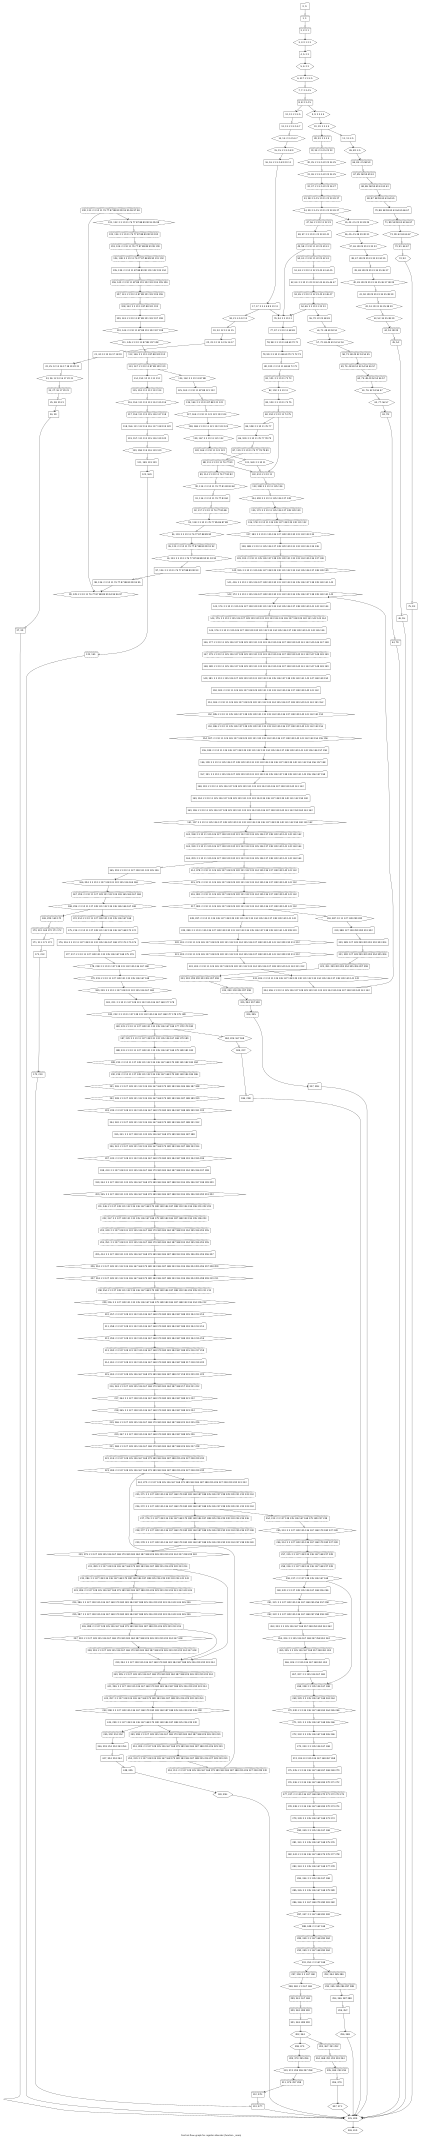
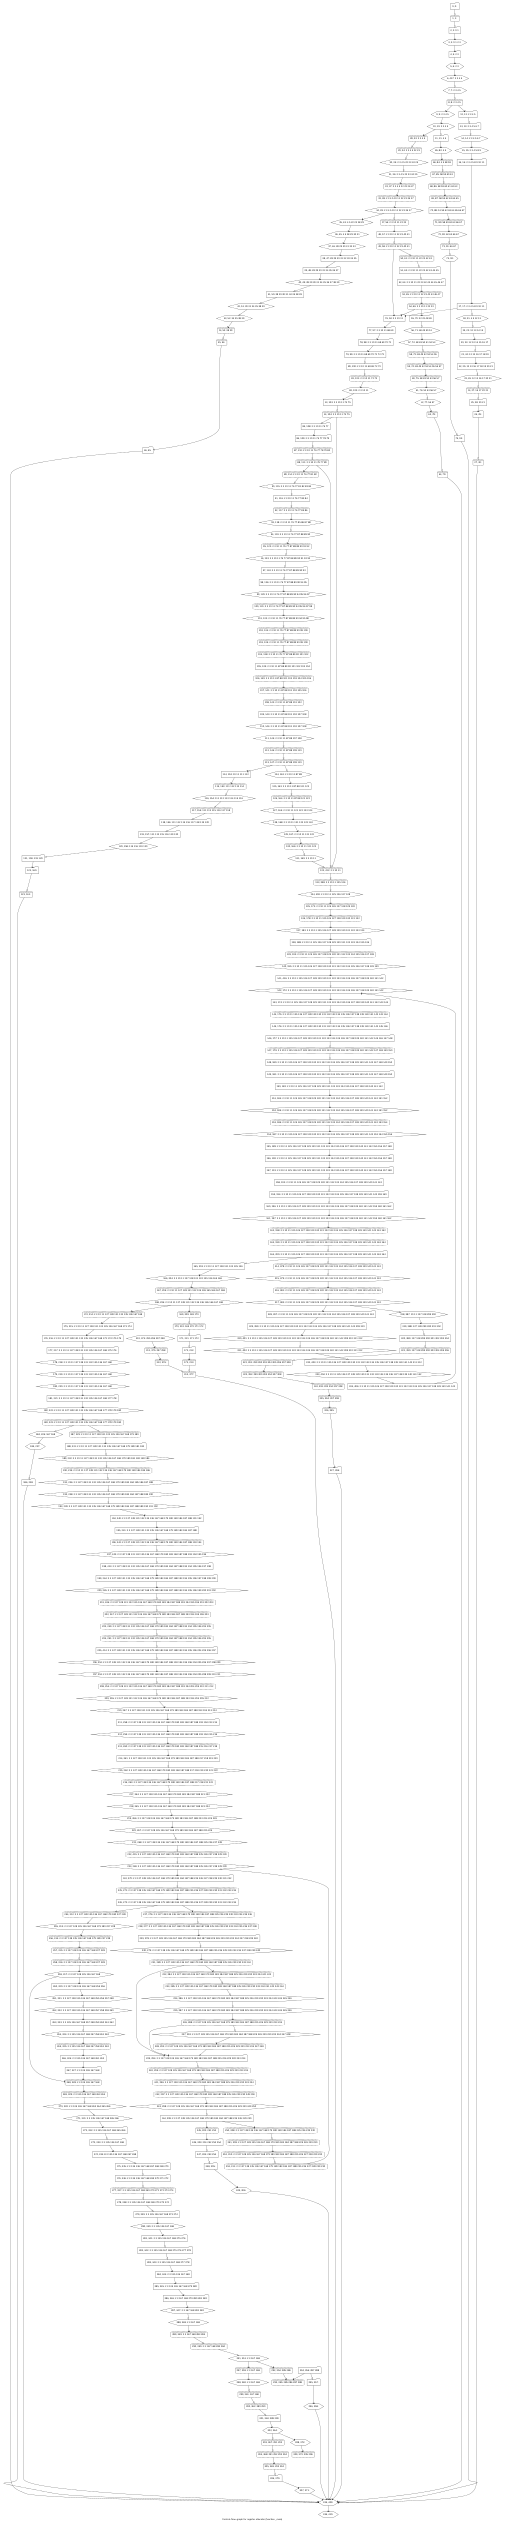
(305, 30) -> (455, 30)
(392, 210) -> (447, 210)
(88, 400) -> (284, 600)
(341, 1992) -> (299, 2376)
(299, 2064) -> none
